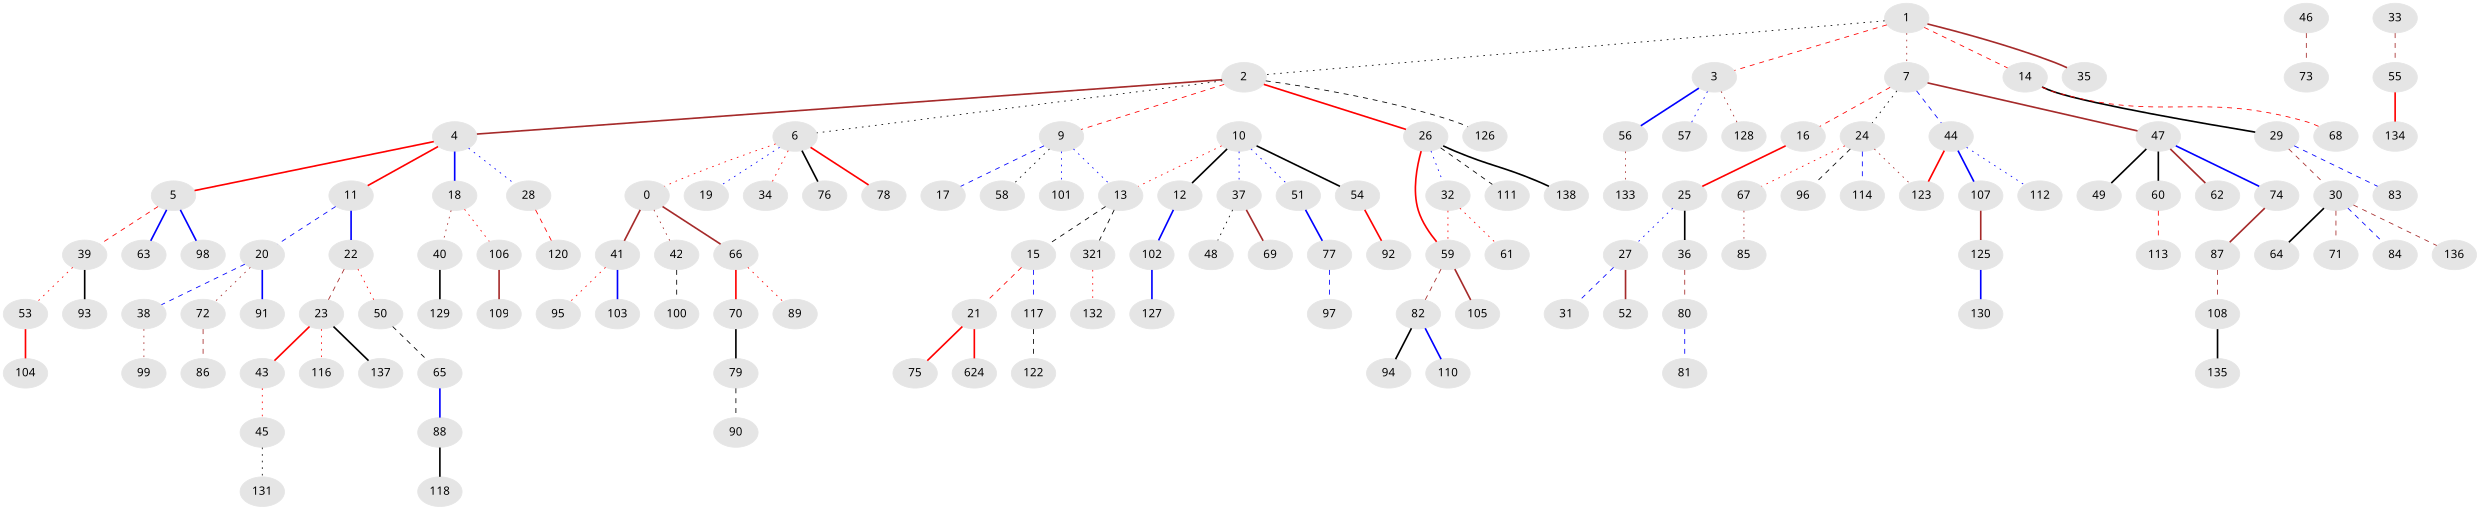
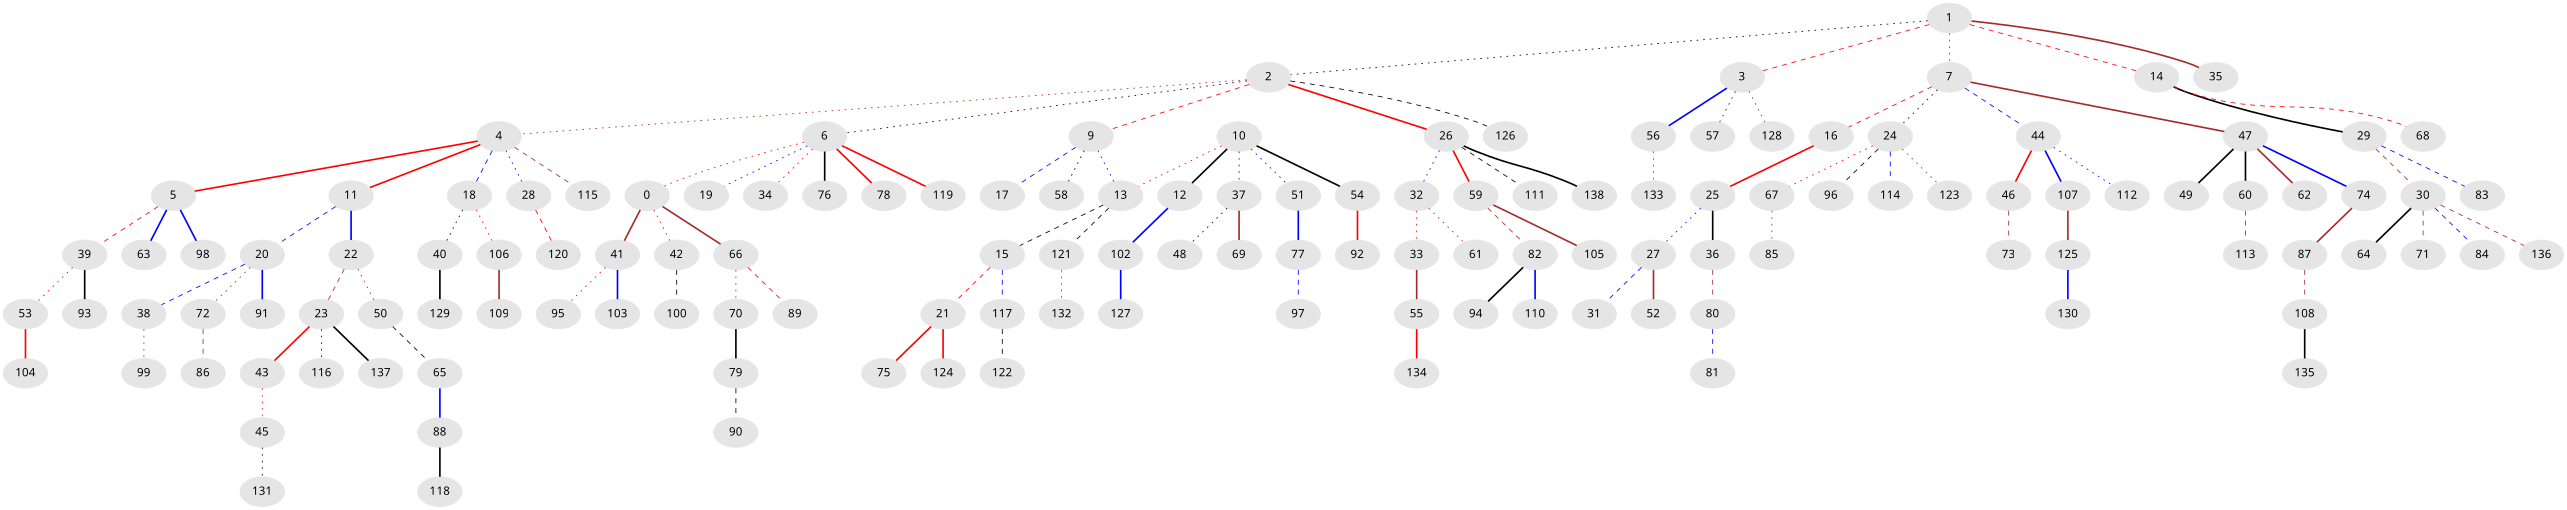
(2395, 48) -> (1417, 285)
(849, 107) -> (884, 107)
(455, 166) -> (484, 166)
(1936, 166) -> (2023, 166)
none -> (588, 196)
none -> (943, 196)
(1061, 196) -> none
(447, 225) -> (455, 225)
(1448, 225) -> (1417, 225)
(1093, 255) -> (1061, 255)
(765, 284) -> (765, 284)
(736, 285) -> (736, 285)
(321, 344) -> (321, 344)
(974, 373) -> (943, 373)
